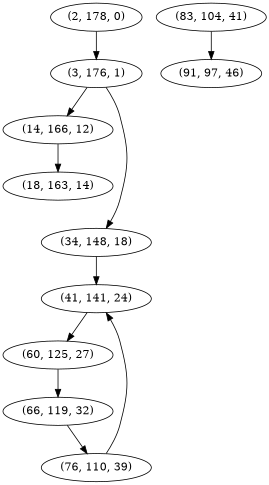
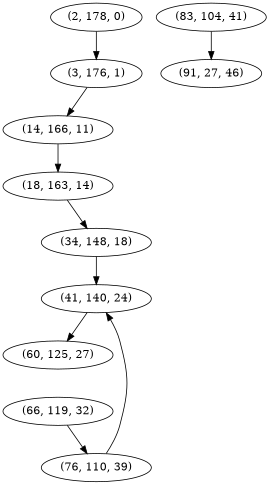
(211, 74) -> (211, 74)
(58, 130) -> (58, 130)
(127, 154) -> (75, 211)
(96, 299) -> (96, 299)
(58, 379) -> none
